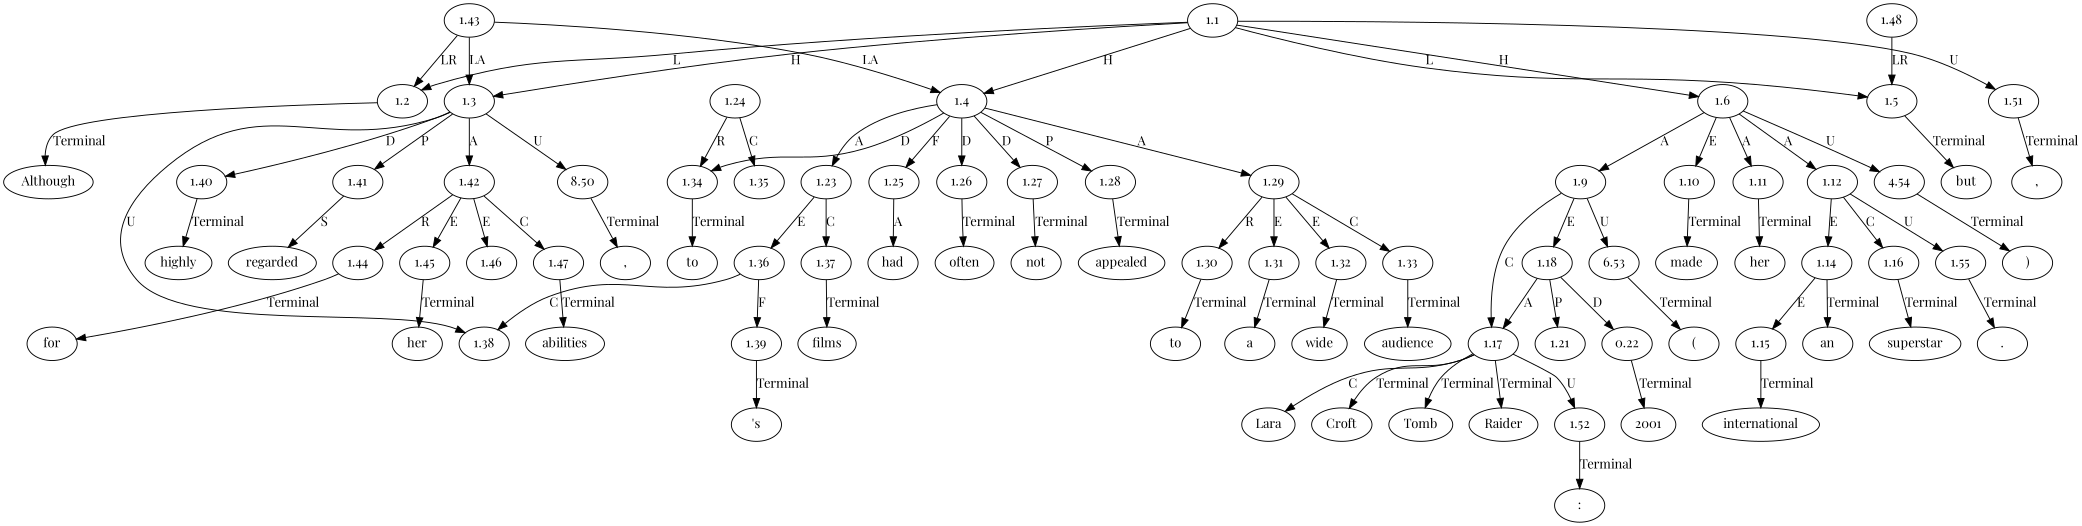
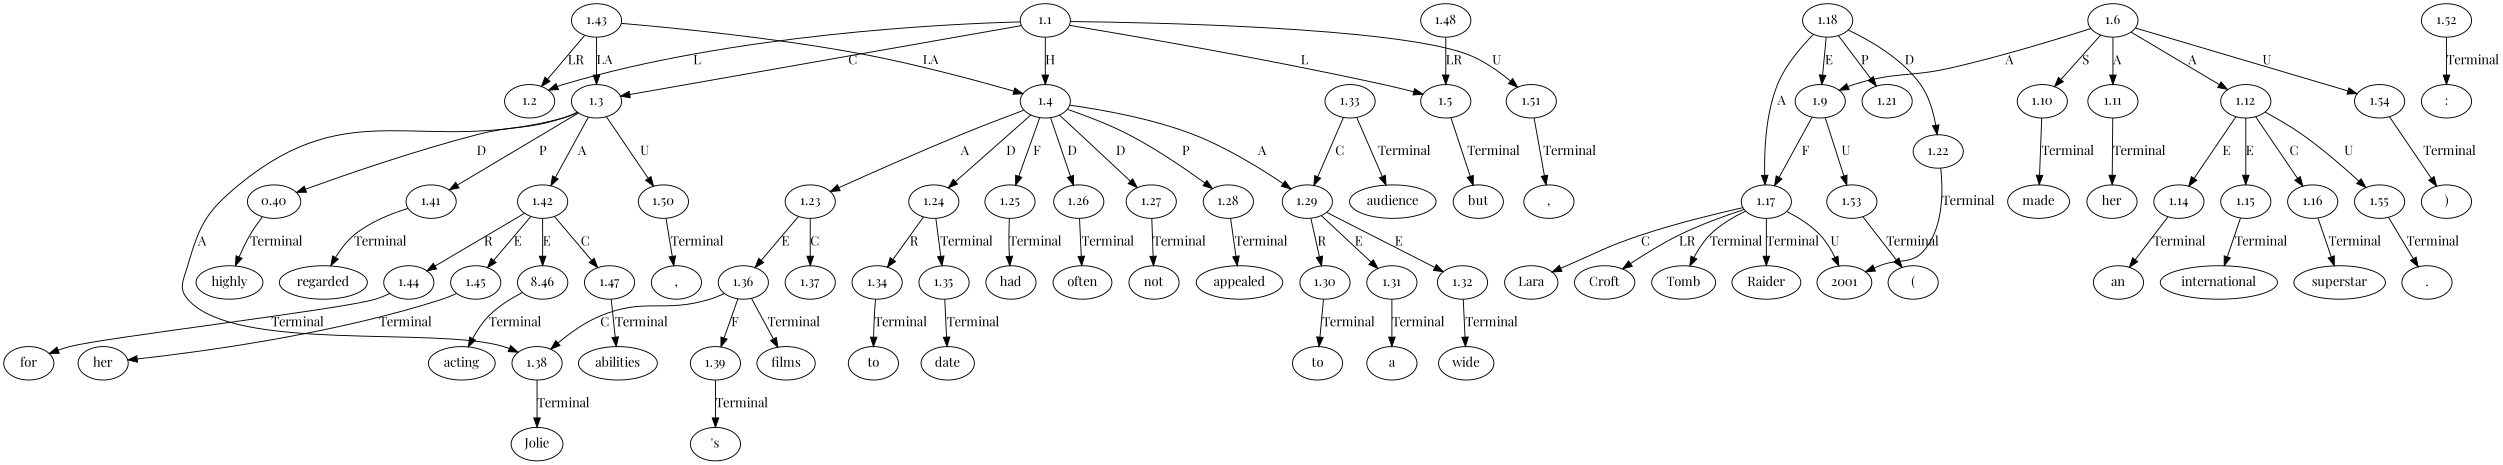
(1463, 60) -> none
(796, 61) -> (853, 61)
(754, 142) -> (967, 242)
(1713, 142) -> (2086, 61)
(830, 156) -> (993, 148)
(48, 182) -> none
(202, 182) -> (274, 202)
(583, 182) -> (663, 202)
(1899, 182) -> (2380, 101)
(1566, 218) -> (1824, 56)
(1337, 220) -> (1331, 147)
(131, 223) -> (203, 242)
(324, 223) -> (380, 242)
(899, 223) -> (1036, 242)
(492, 263) -> (543, 282)
(1509, 263) -> (1806, 151)
(1614, 263) -> (1852, 202)
(827, 299) -> (762, 319)
(1797, 300) -> (2246, 147)
(1627, 344) -> (1938, 151)
none -> (462, 363)
none -> (948, 363)
(1547, 371) -> (1815, 230)
(1403, 384) -> (1687, 242)
none -> (537, 444)
